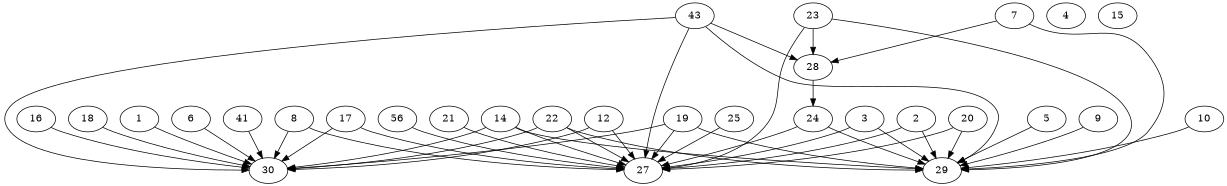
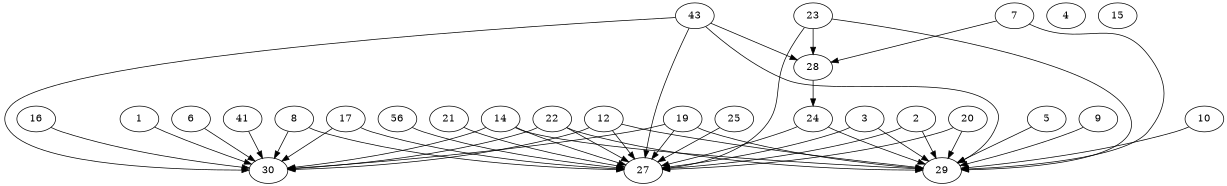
(88, 119) -> none
none -> (724, 143)
